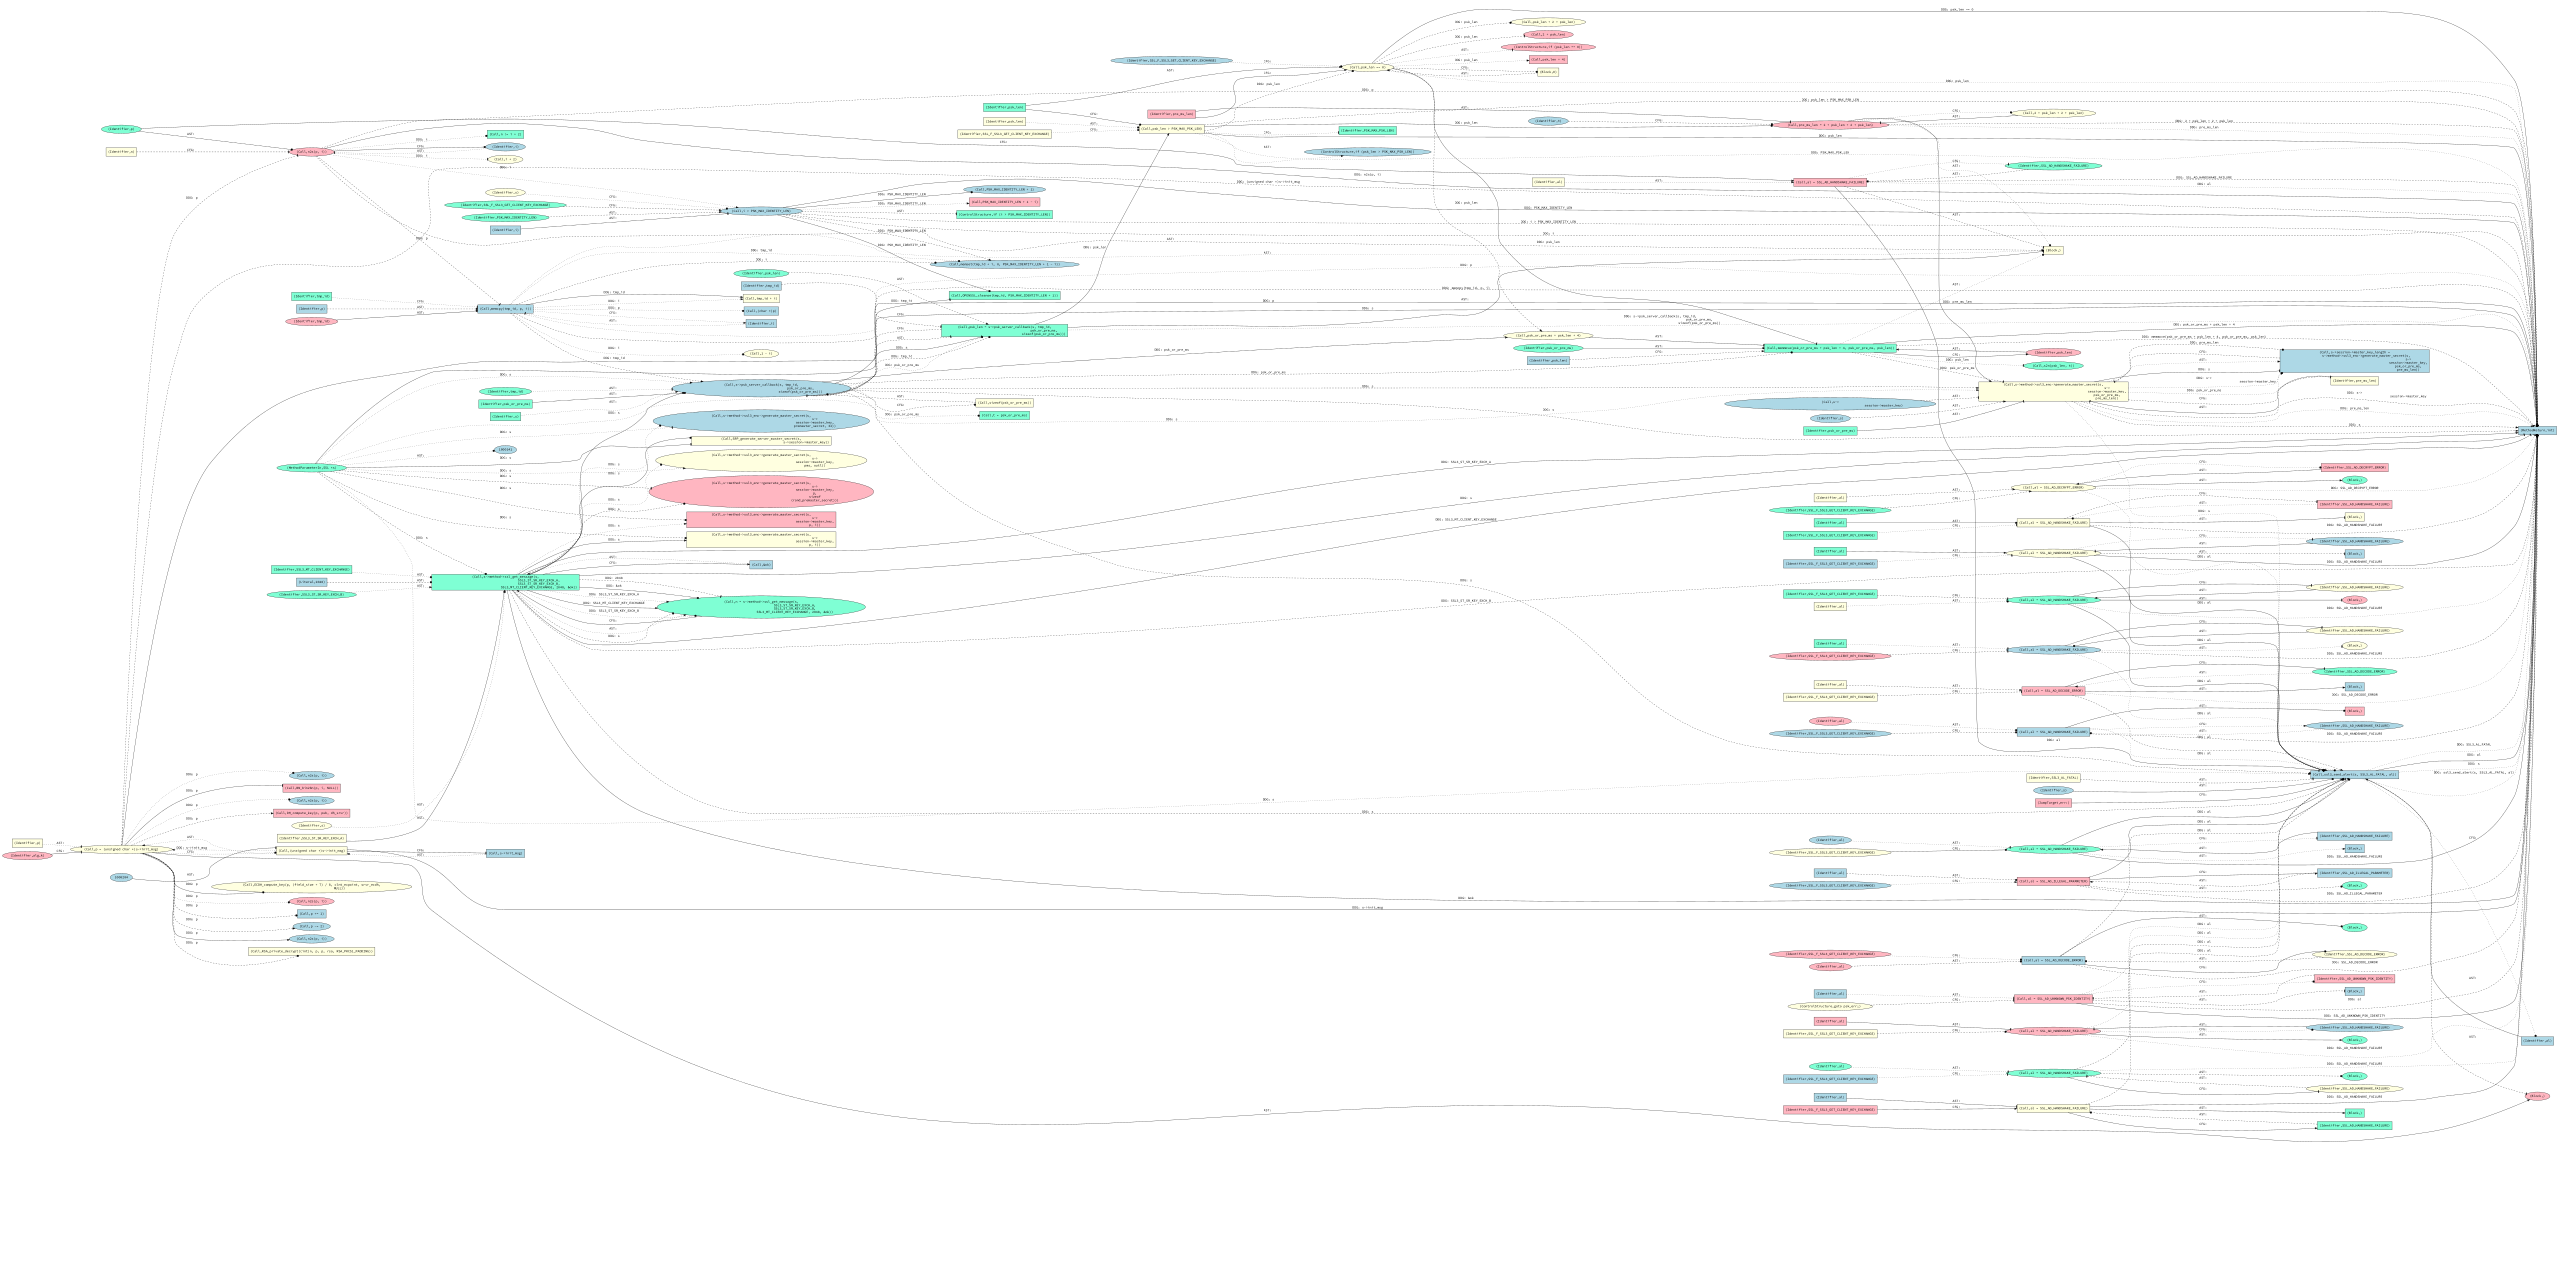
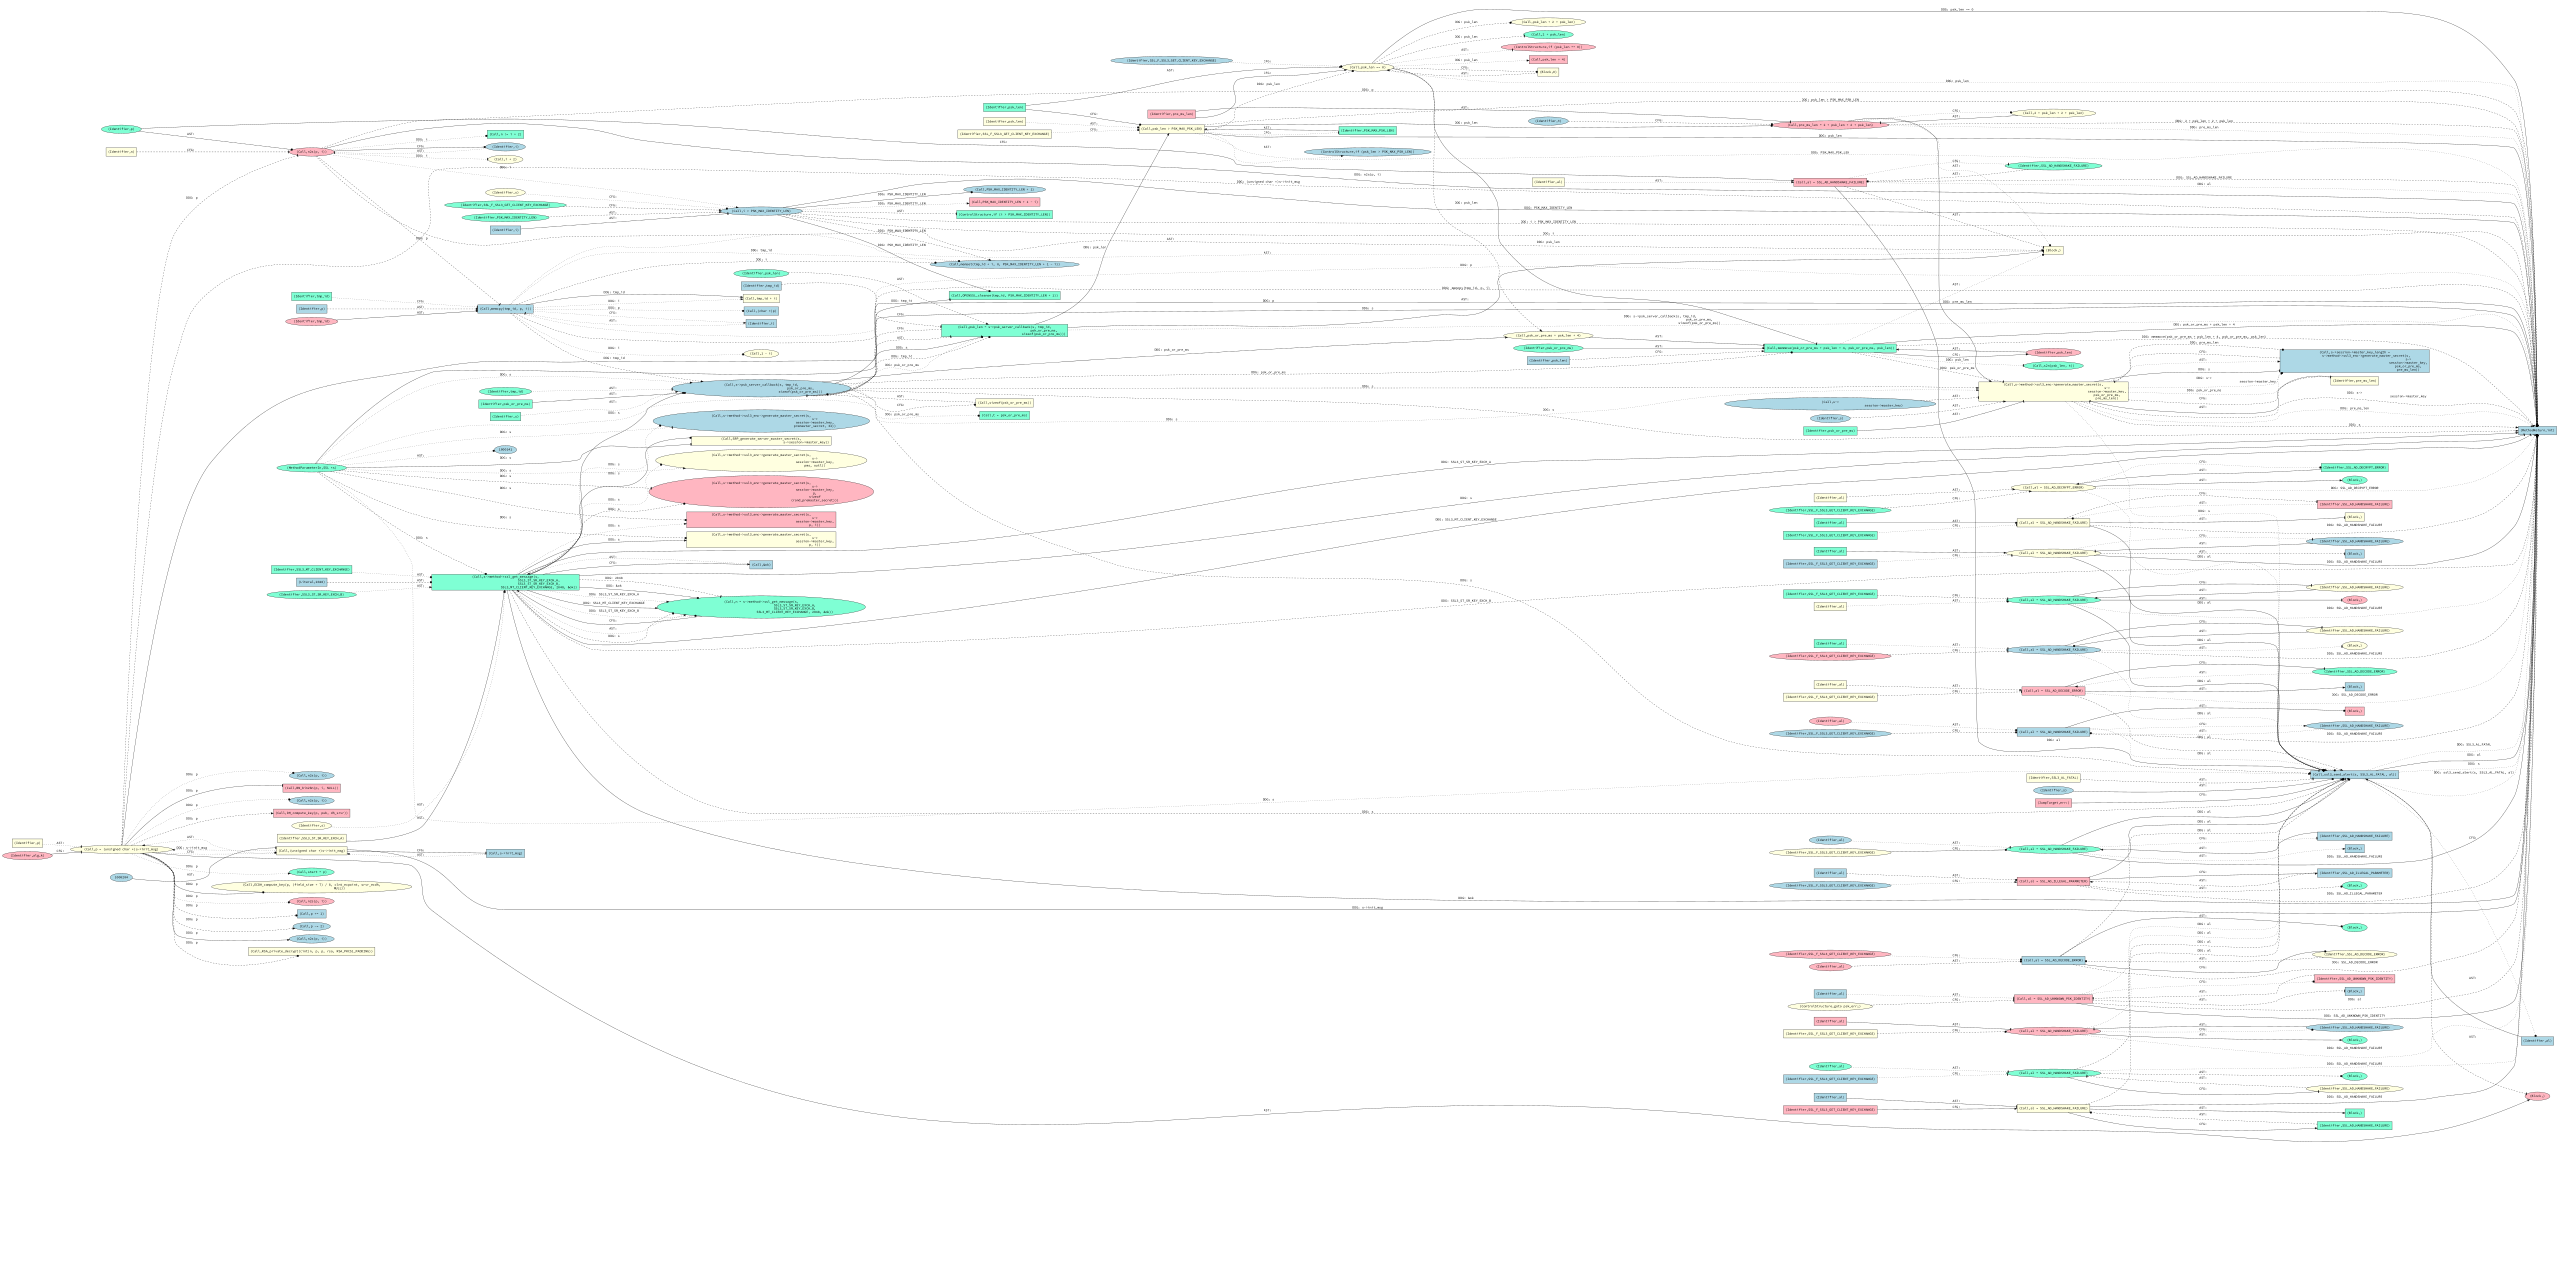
(1548, 35) -> (1548, 35)
none -> (1273, 130)
(2355, 468) -> (2355, 468)
none -> (312, 872)
